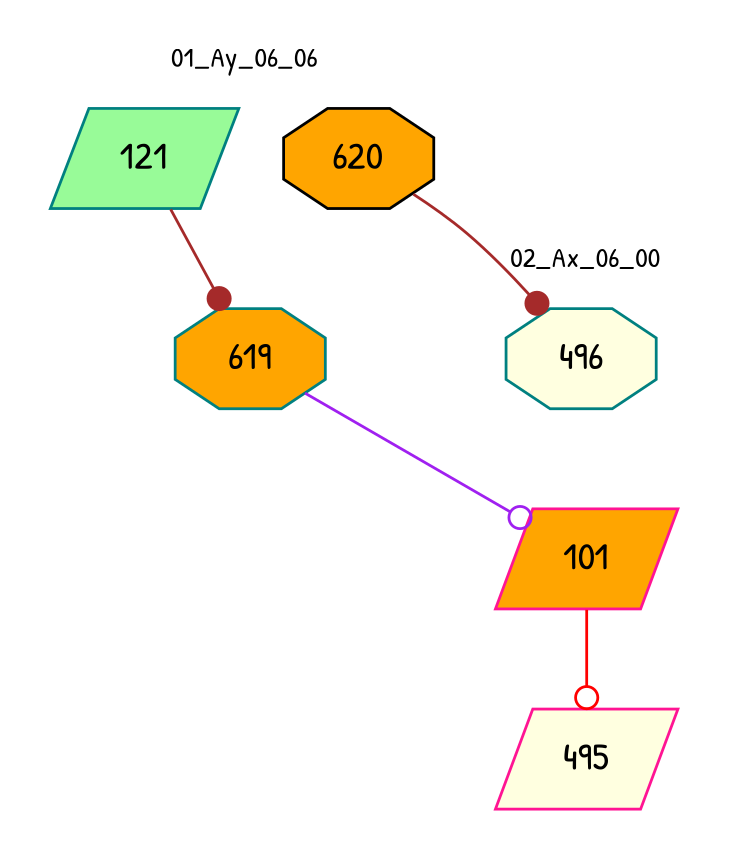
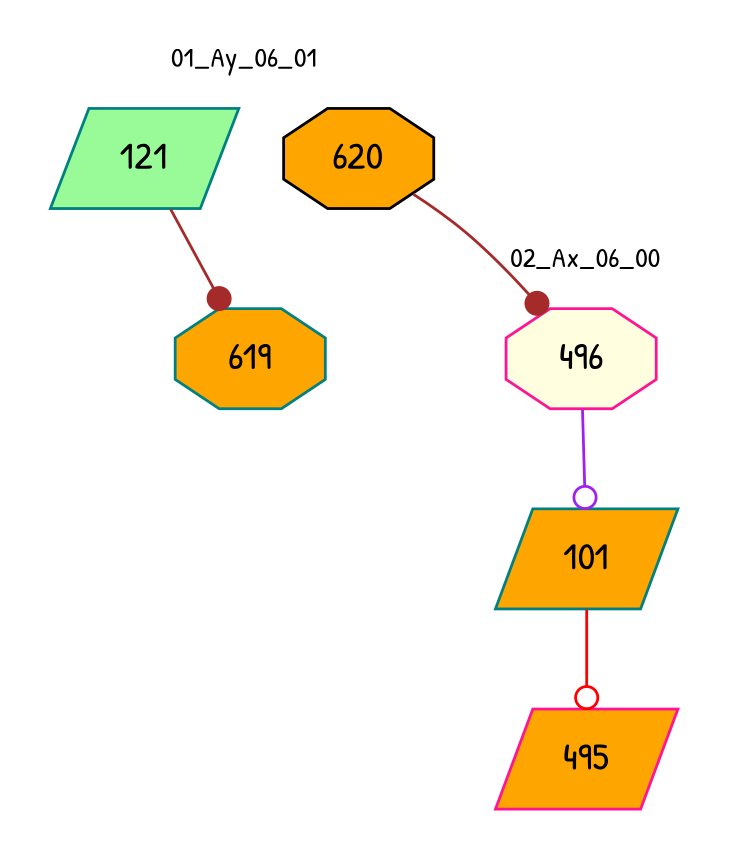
(245, 60) -> (245, 60)
(581, 359) -> (581, 359)
(408, 453) -> (584, 448)
(587, 559) -> (587, 559)
(587, 759) -> (587, 759)
